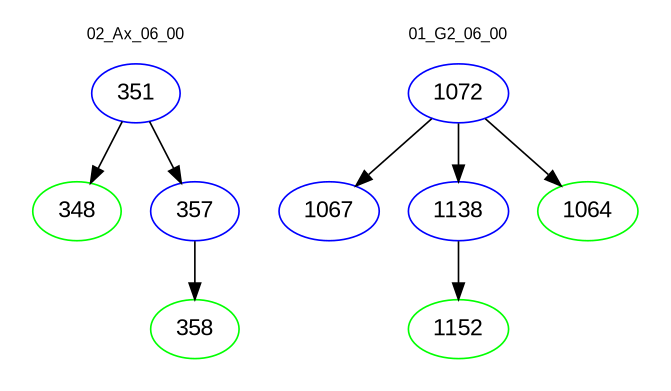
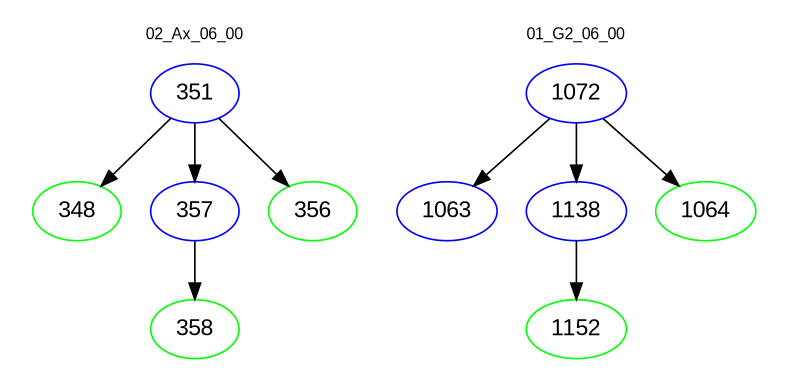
none -> (313, 211)
(329, 211) -> (447, 211)
